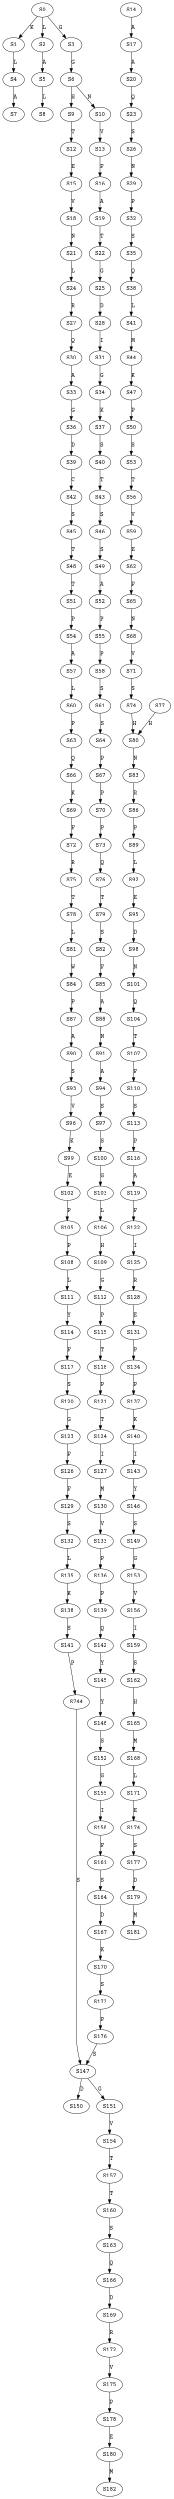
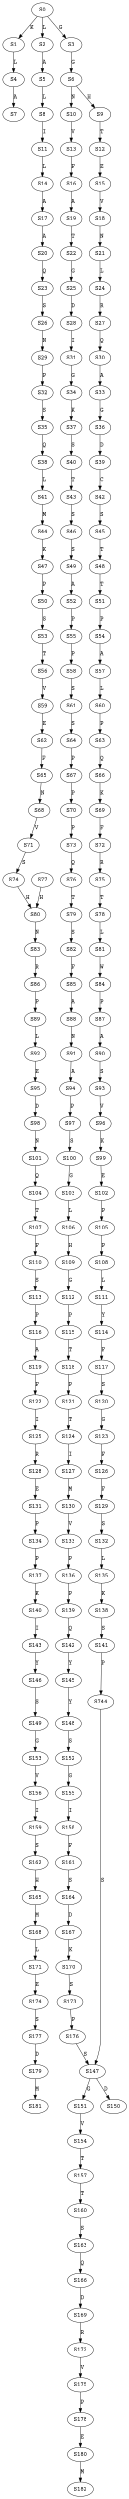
none -> (42, 149)
(102, 1106) -> (72, 1106)
